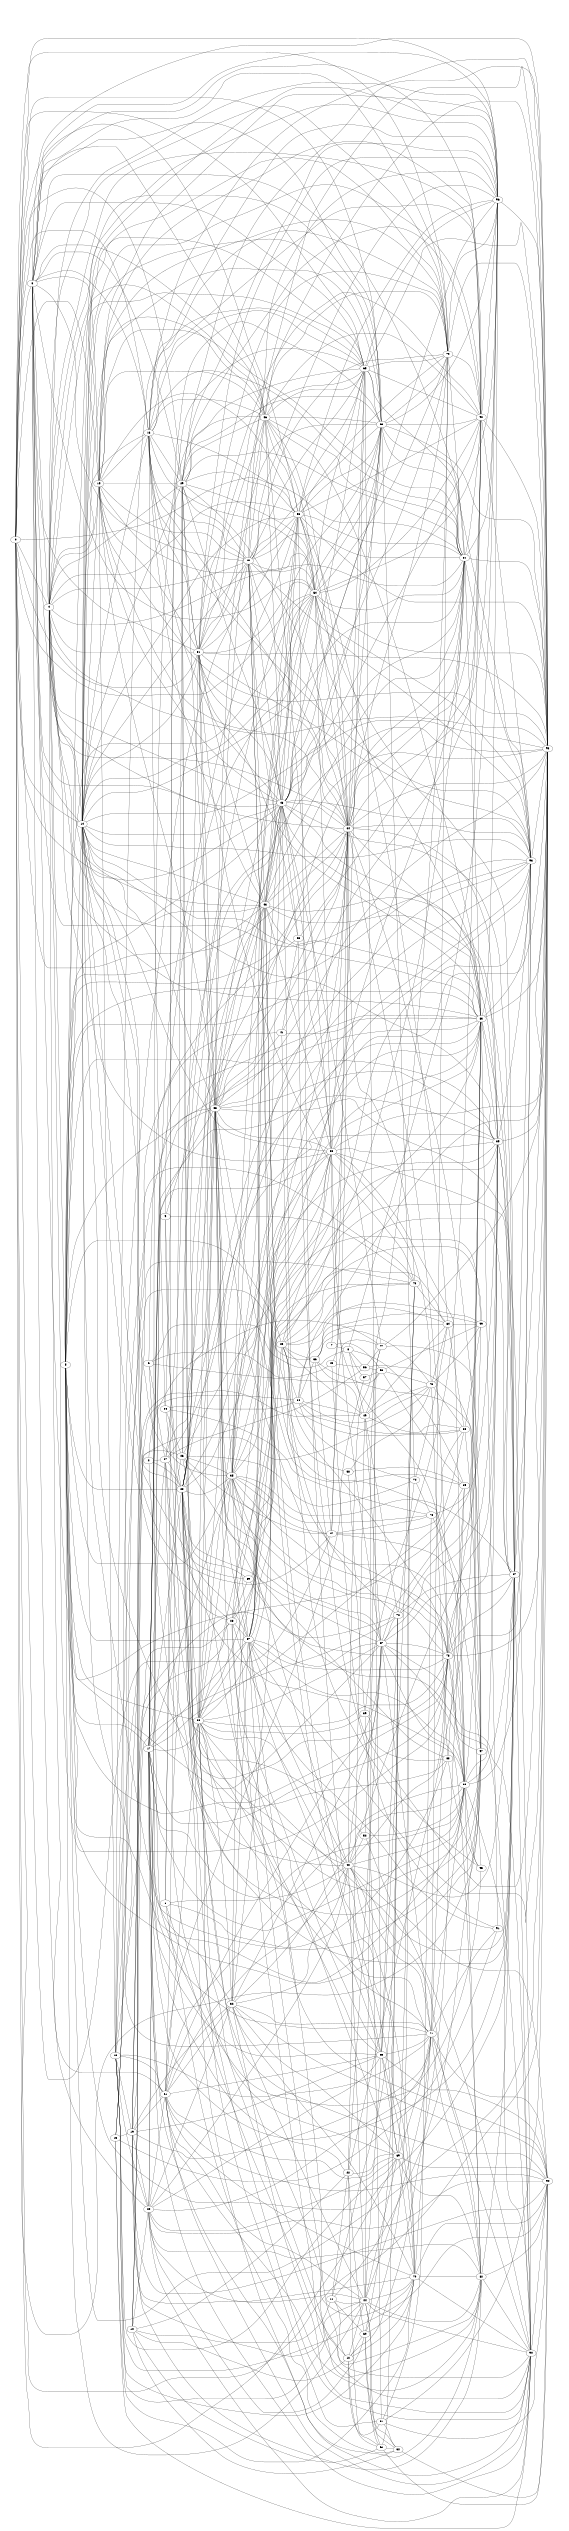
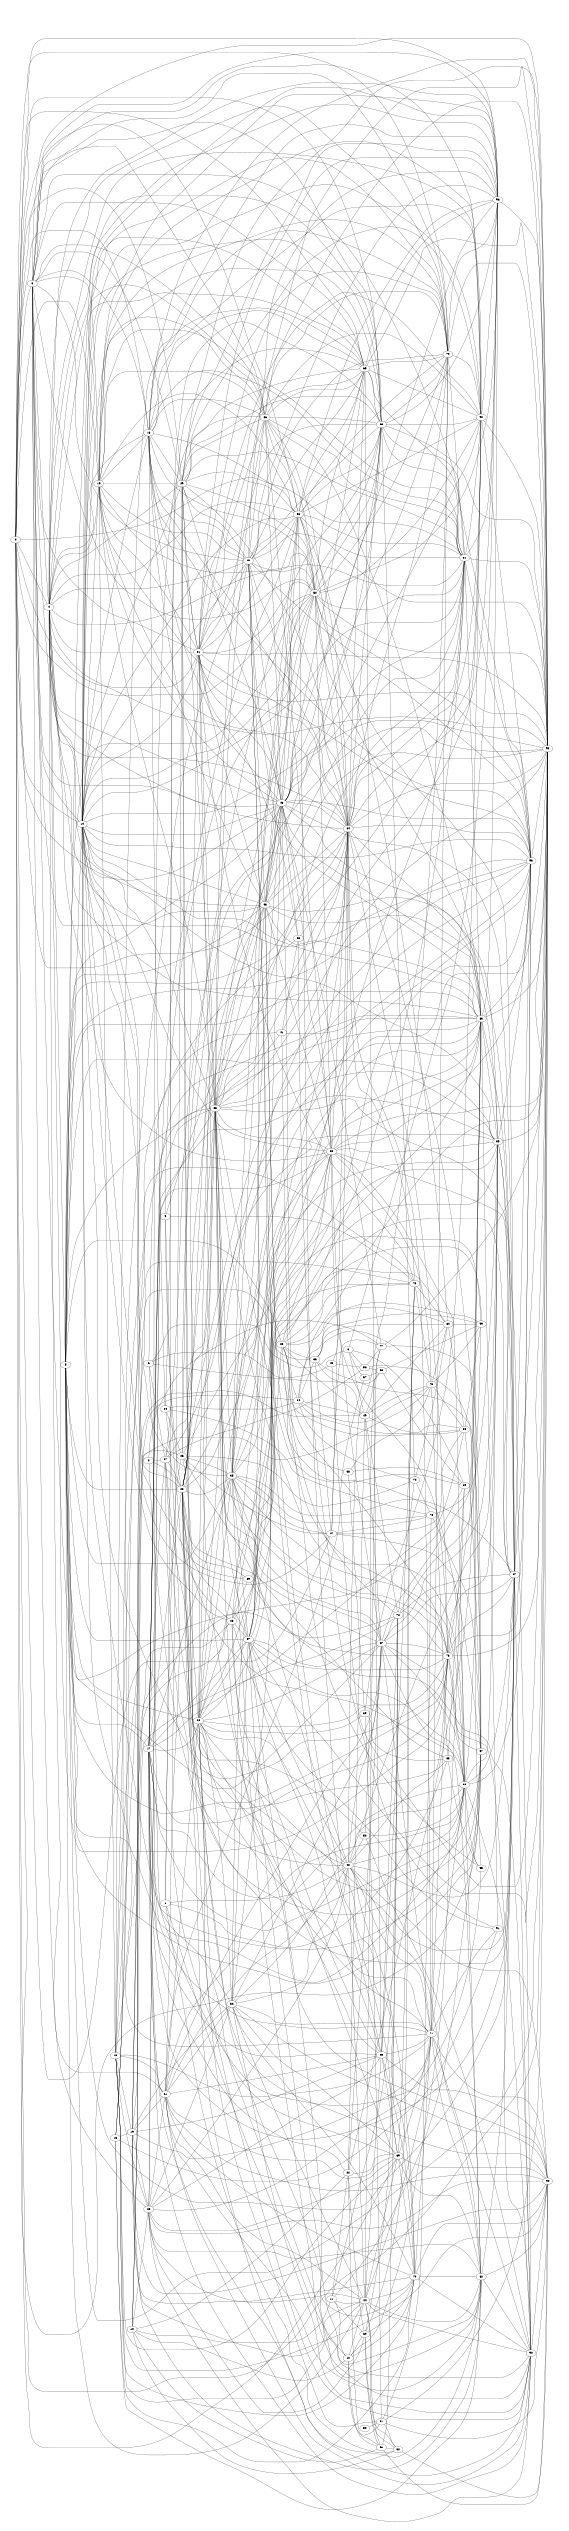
(488, 933) -> (424, 1426)
none -> (502, 1032)
(259, 1236) -> none
(332, 1346) -> none
(406, 1378) -> (423, 1337)
none -> (365, 2428)
(256, 2497) -> (245, 2473)
